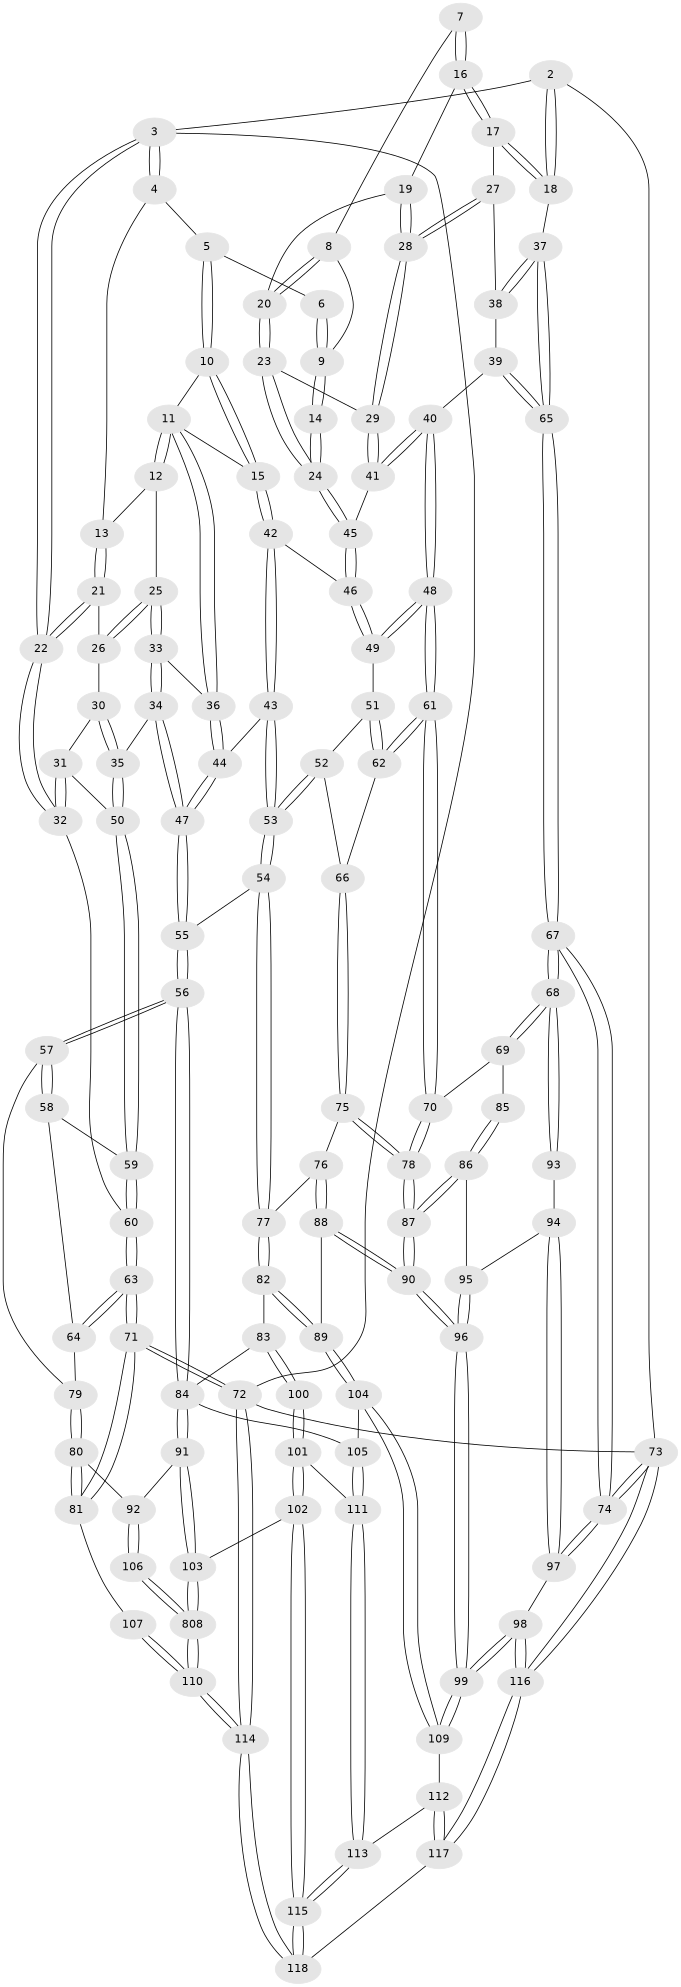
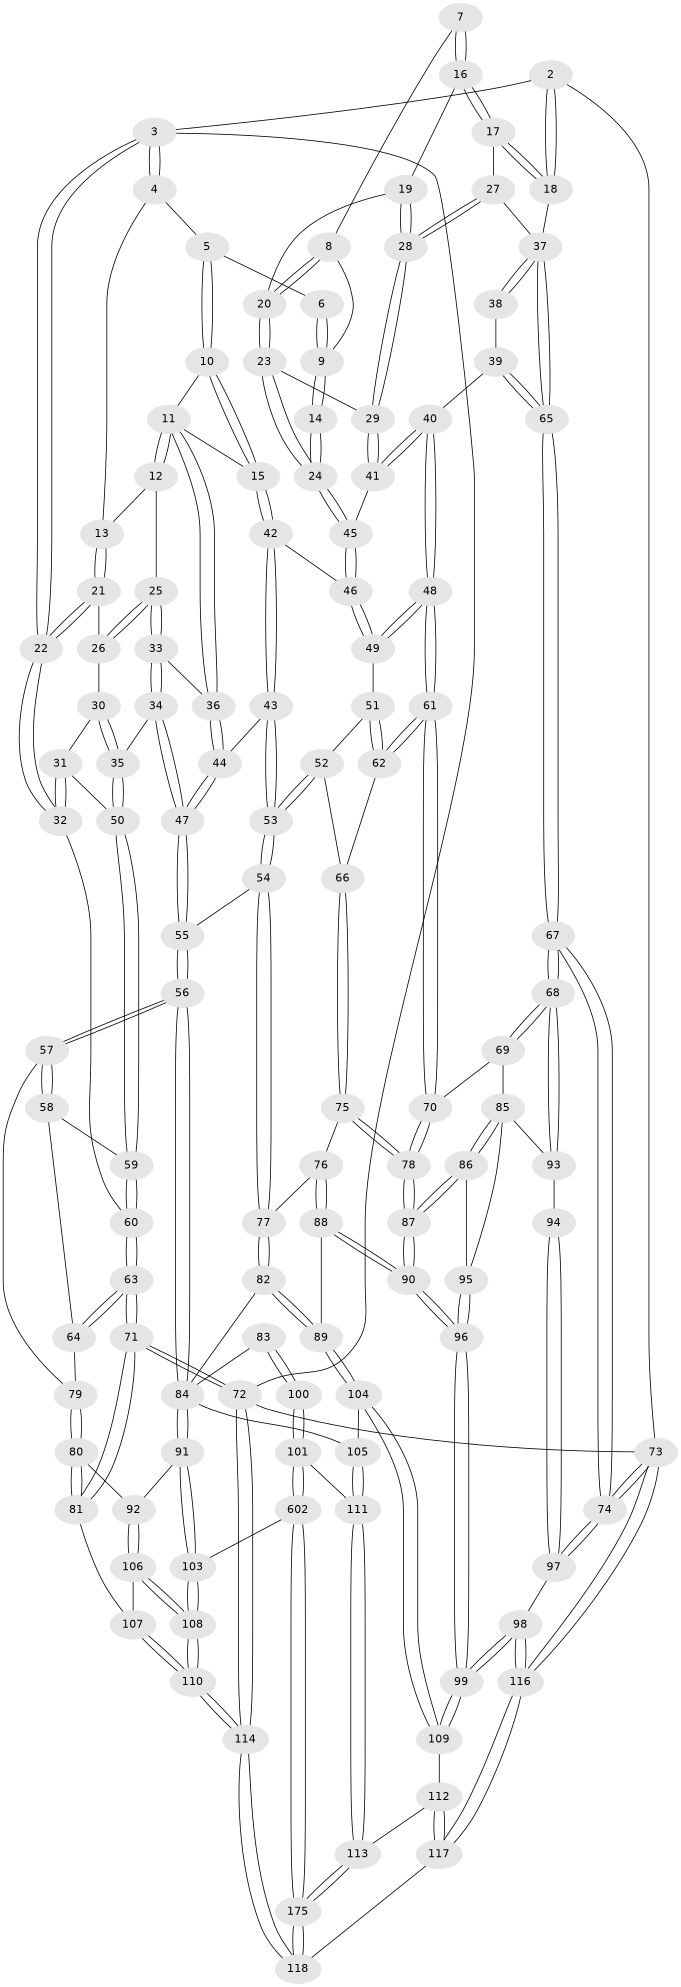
(495, 247) -> (517, 218)
none -> (529, 1137)
(510, 1252) -> (492, 1195)
(264, 1309) -> (223, 1338)
(298, 1510) -> (298, 1510)
none -> (133, 1596)
(193, 1625) -> (193, 1625)
(298, 1912) -> (298, 1912)
